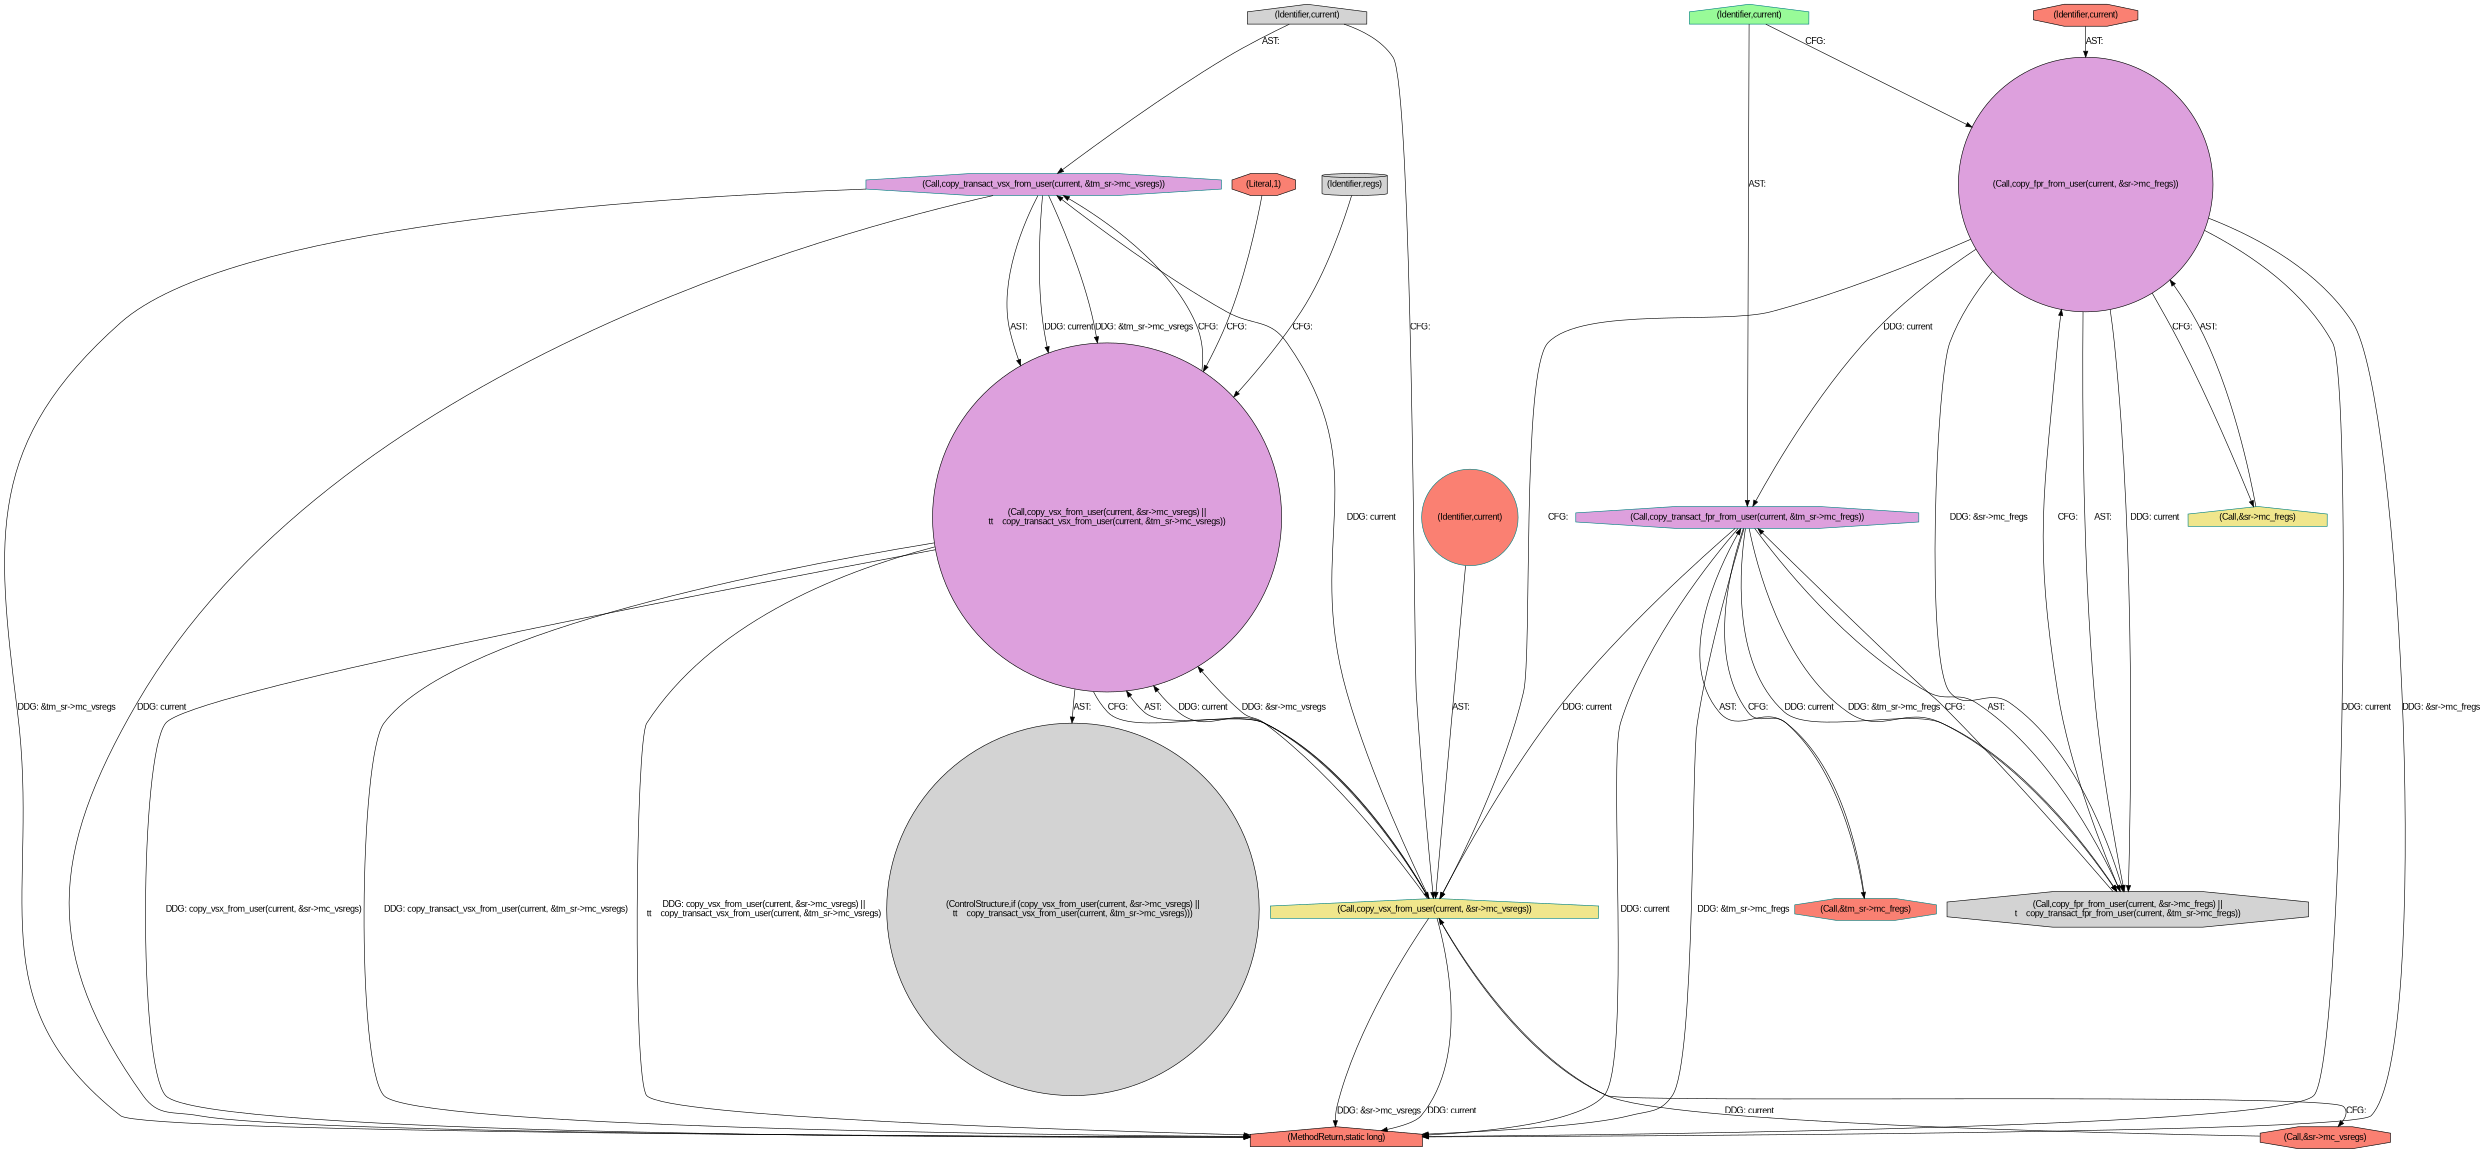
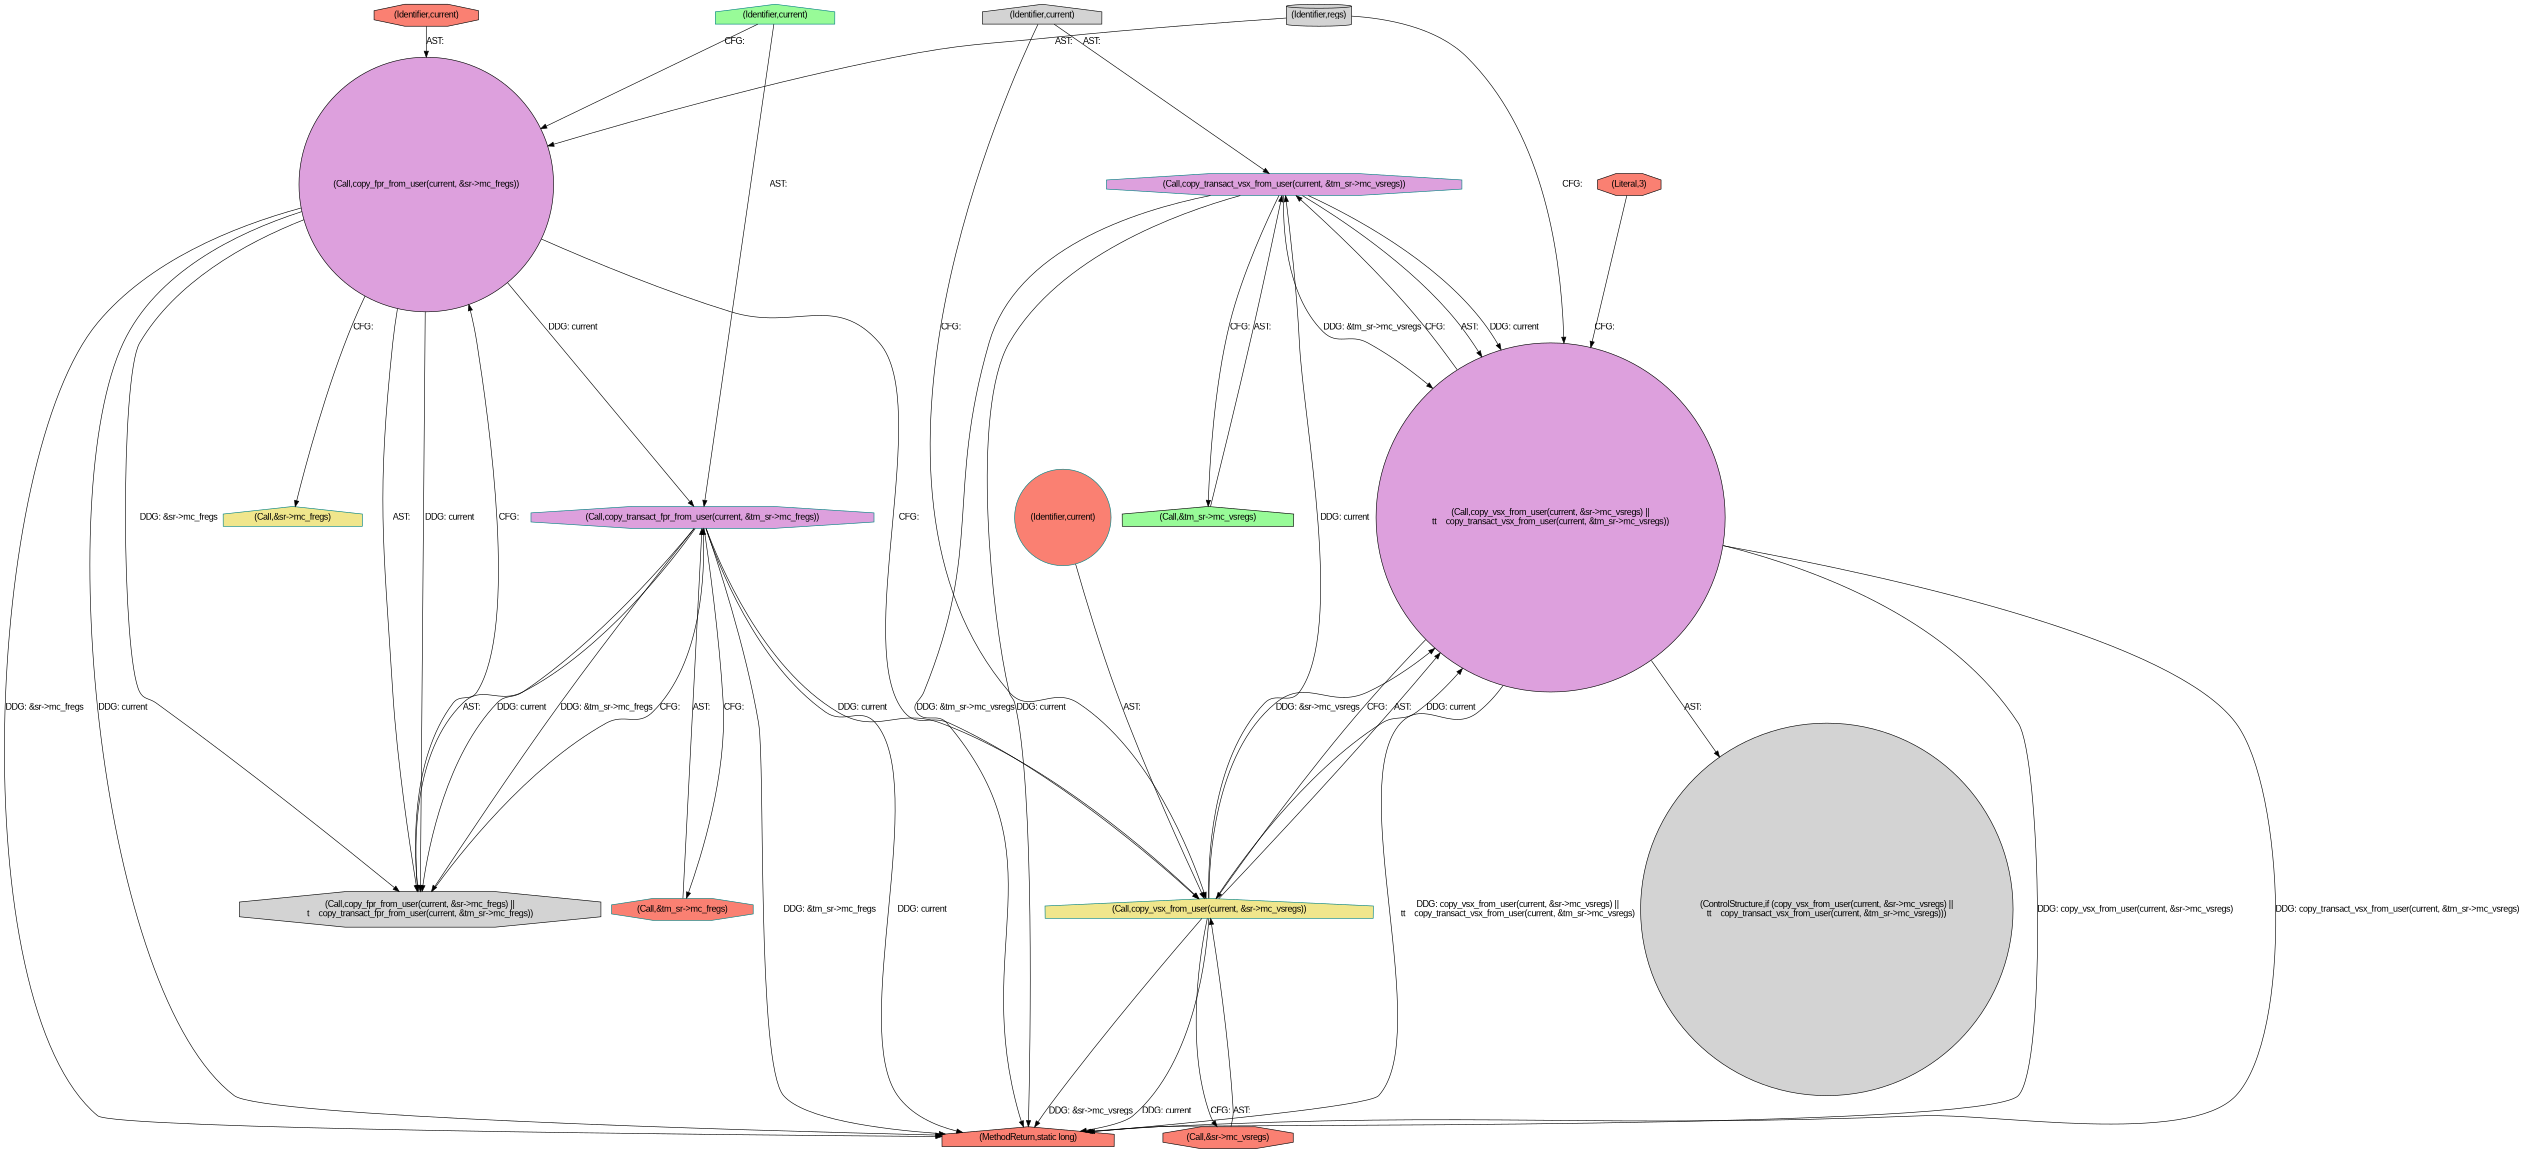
(1264, 185) -> (1629, 185)
(2226, 391) -> (915, 53)
none -> (1208, 517)
(1749, 1111) -> (1243, 1111)
